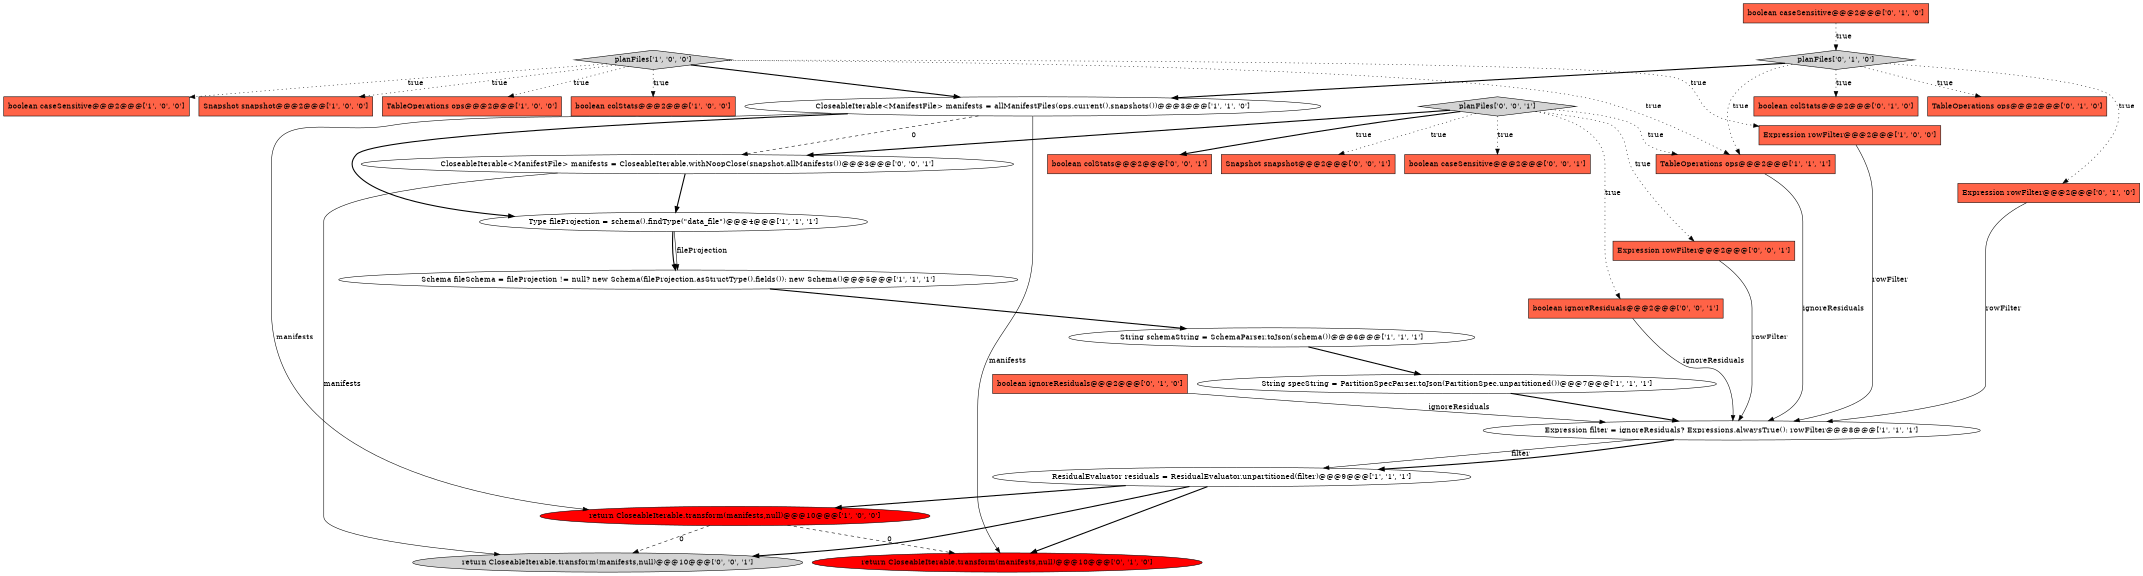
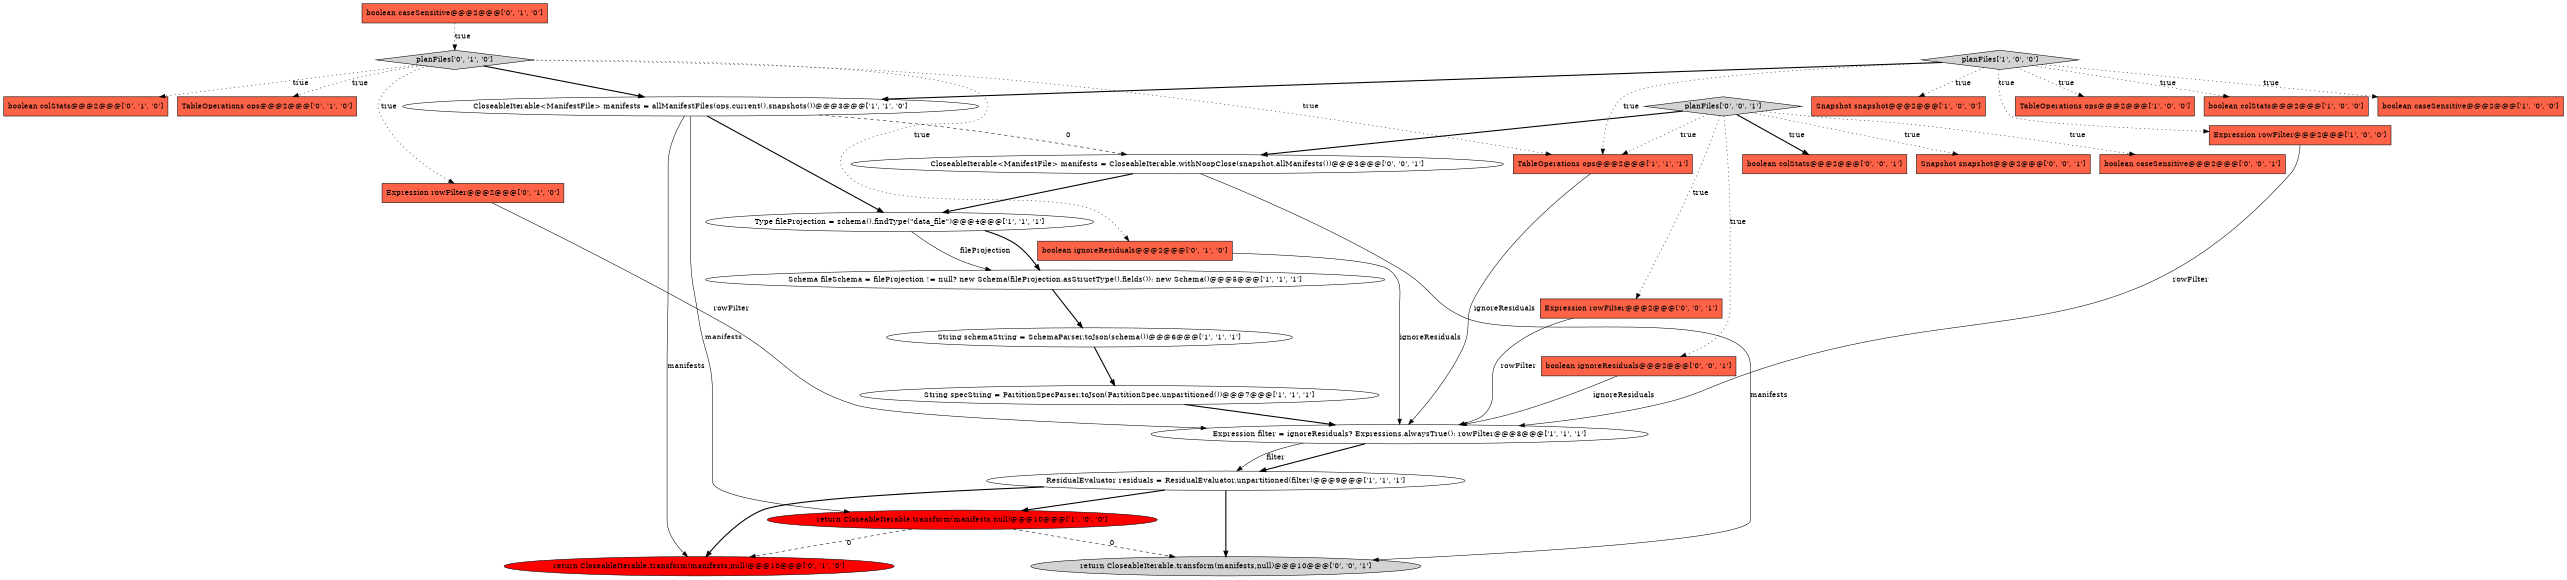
none -> (987, 111)
